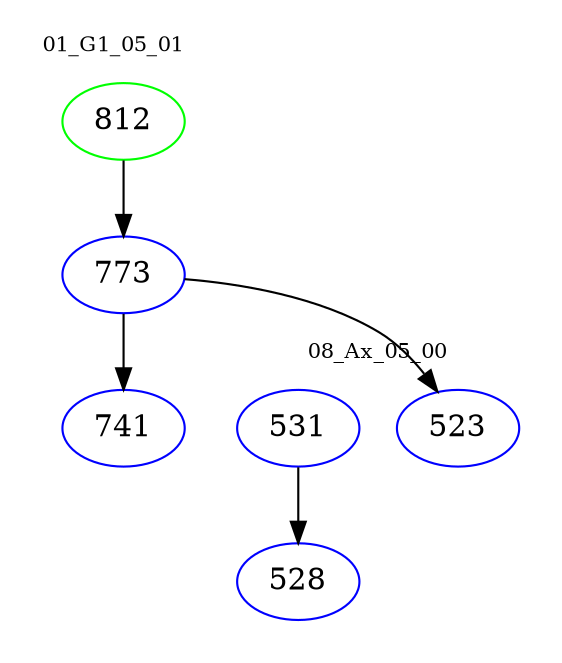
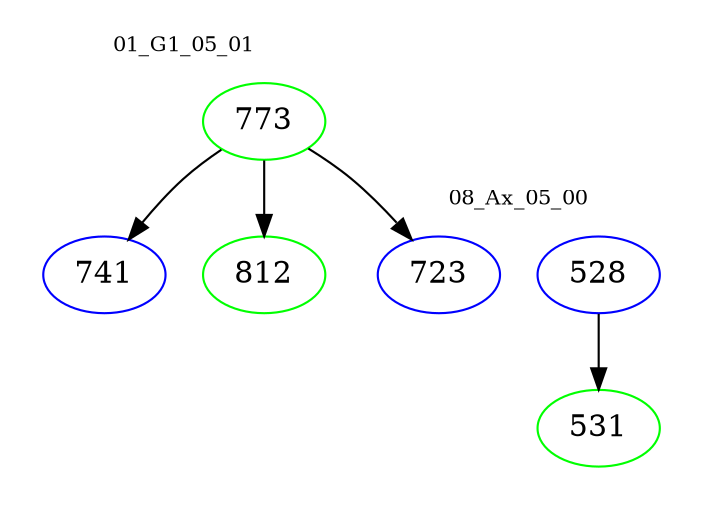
(124, 188) -> (264, 188)
(124, 275) -> (264, 121)
(298, 428) -> (599, 428)
(458, 428) -> (439, 275)
(298, 494) -> (599, 341)
